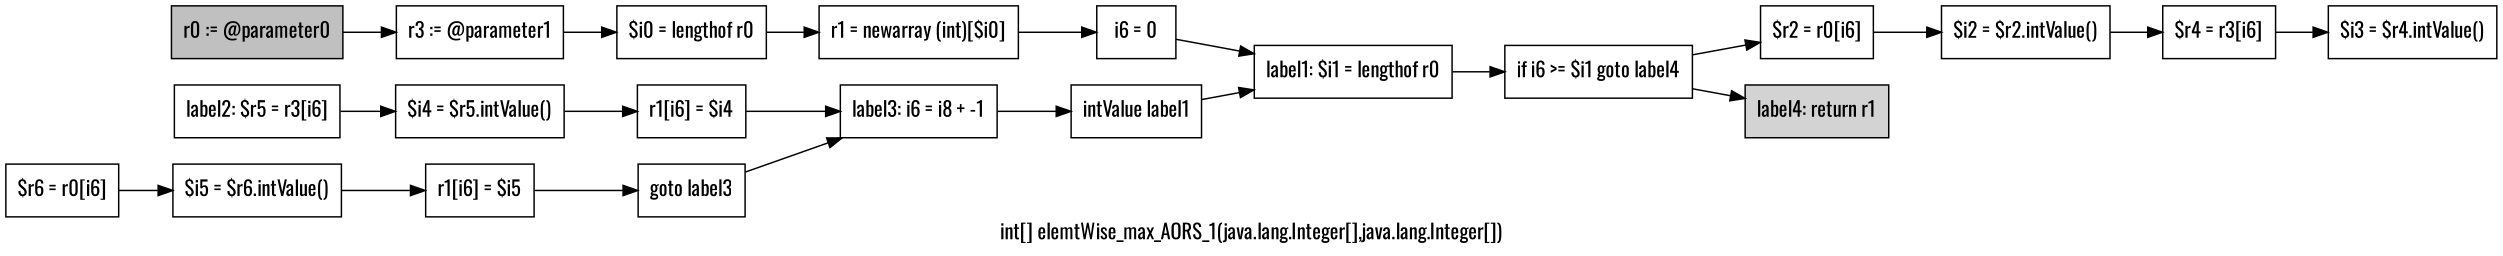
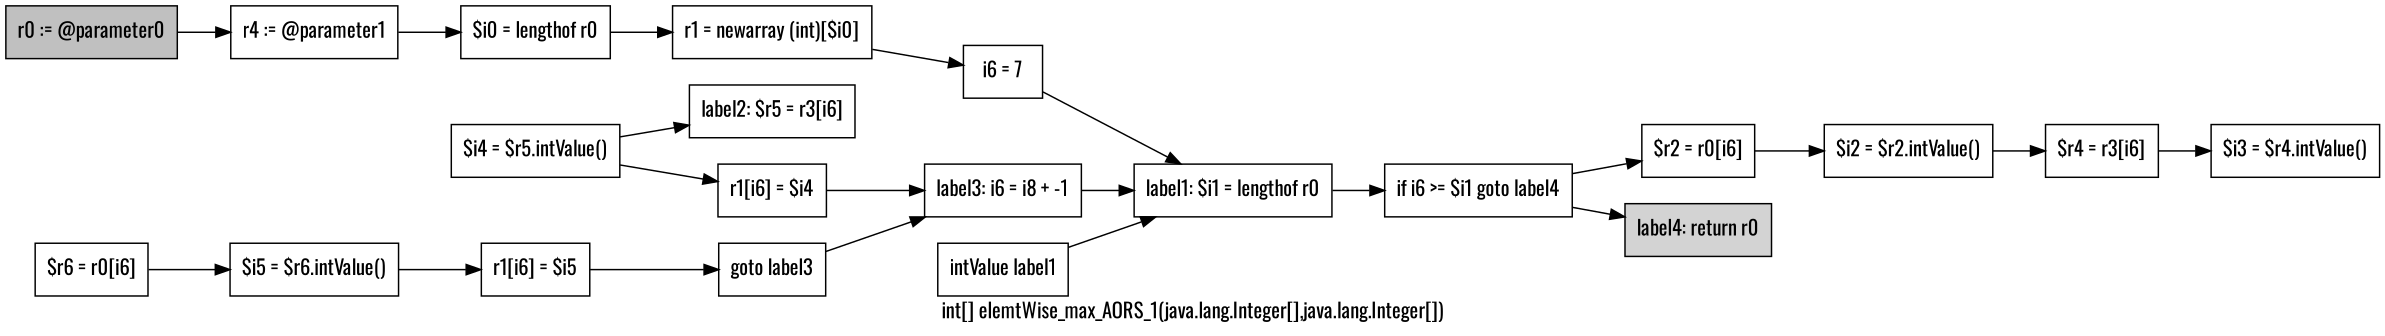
(480, 32) -> (314, 32)
(1136, 32) -> (1003, 72)
(360, 111) -> (647, 132)
(1027, 111) -> (1101, 190)
(1817, 111) -> (1698, 230)
